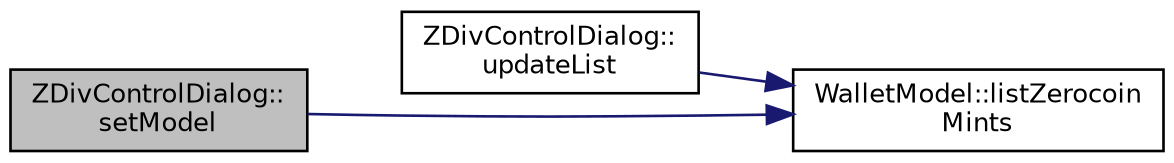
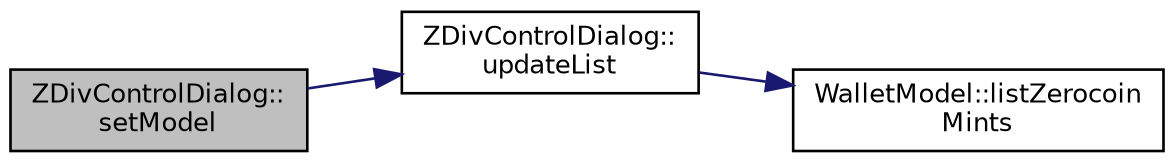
(537, 117) -> (341, 83)
